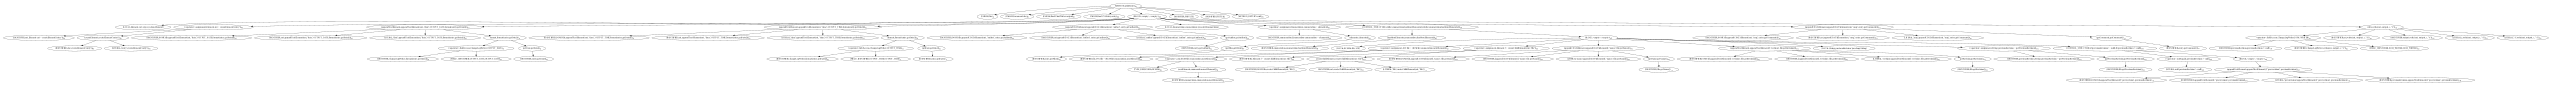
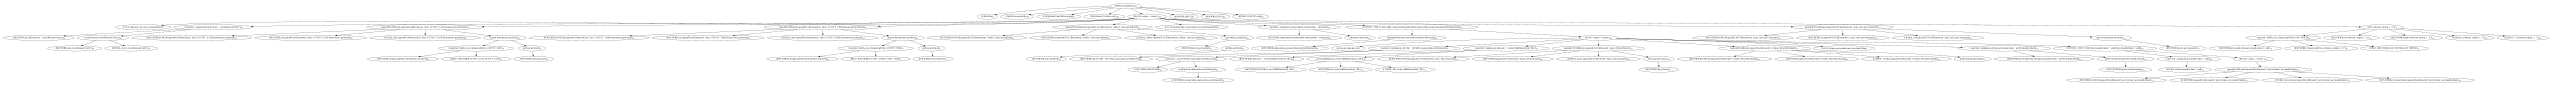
(1298, 43) -> none
(1973, 70) -> none
